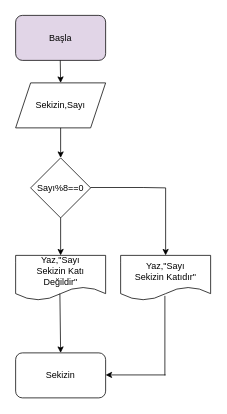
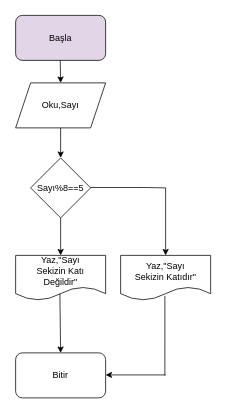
(60, 105) -> (60, 105)
(60, 188) -> (60, 188)
(60, 375) -> (60, 375)
